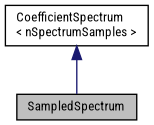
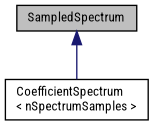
(77, 77) -> (77, 62)
